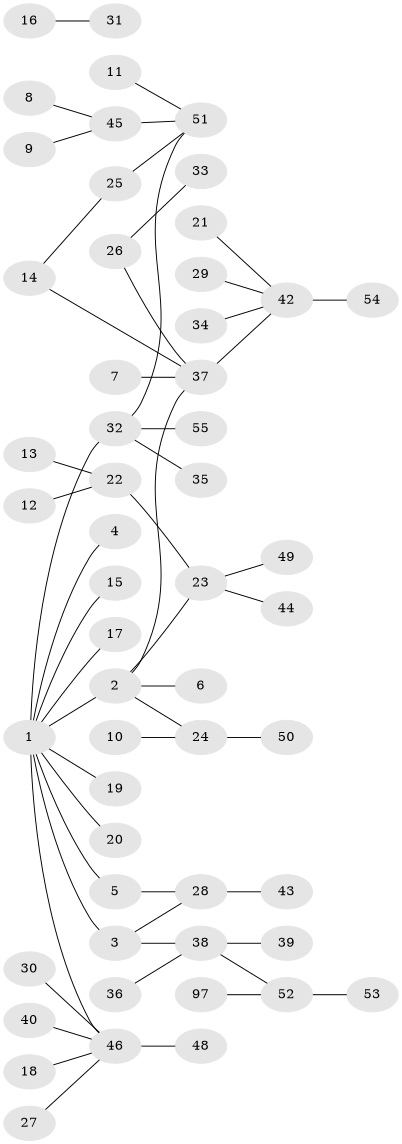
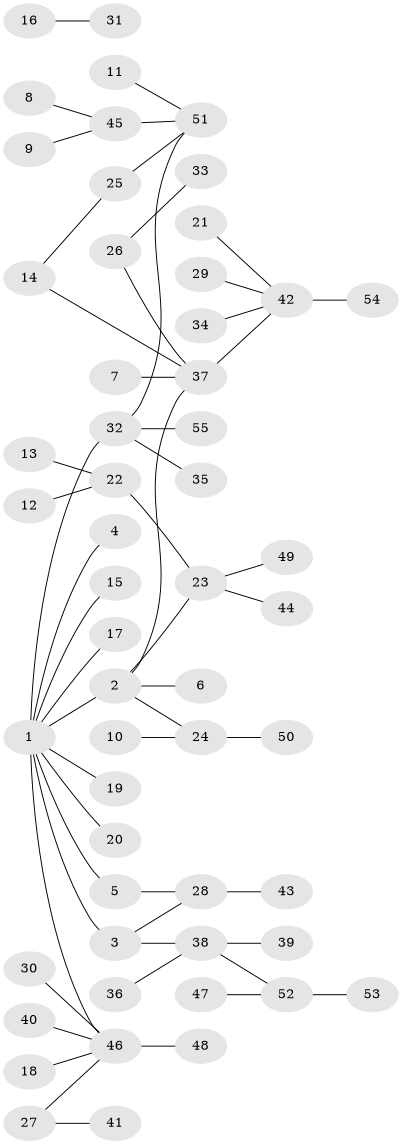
(201, 995) -> (201, 995)
none -> (115, 1123)
